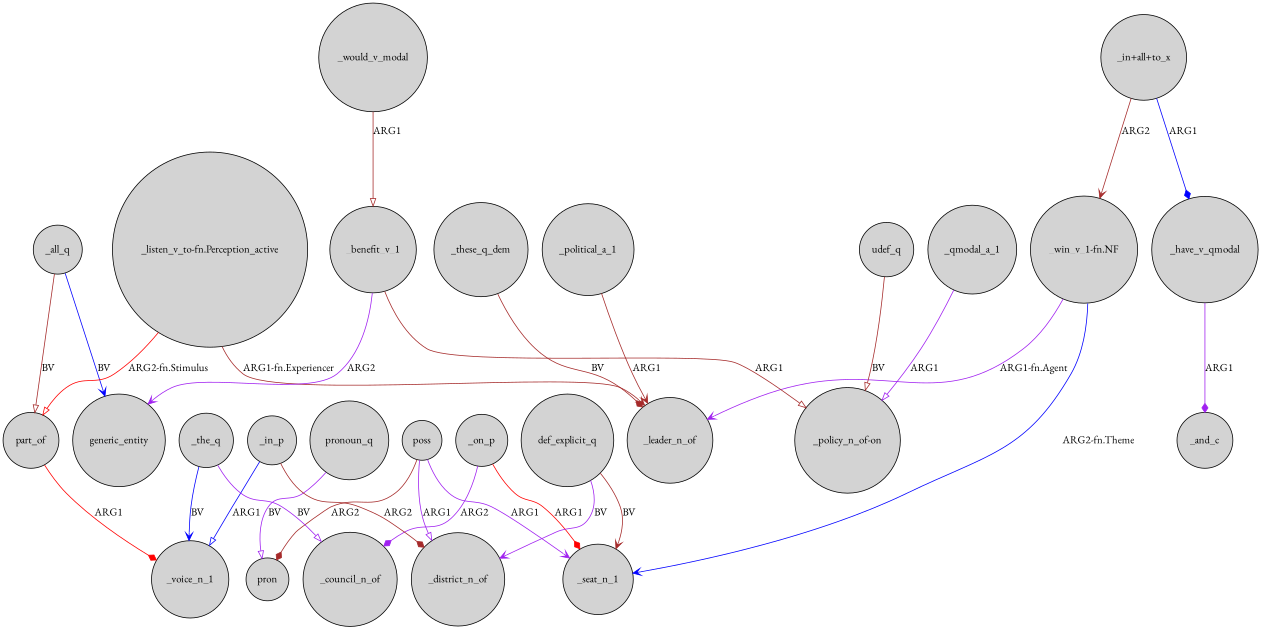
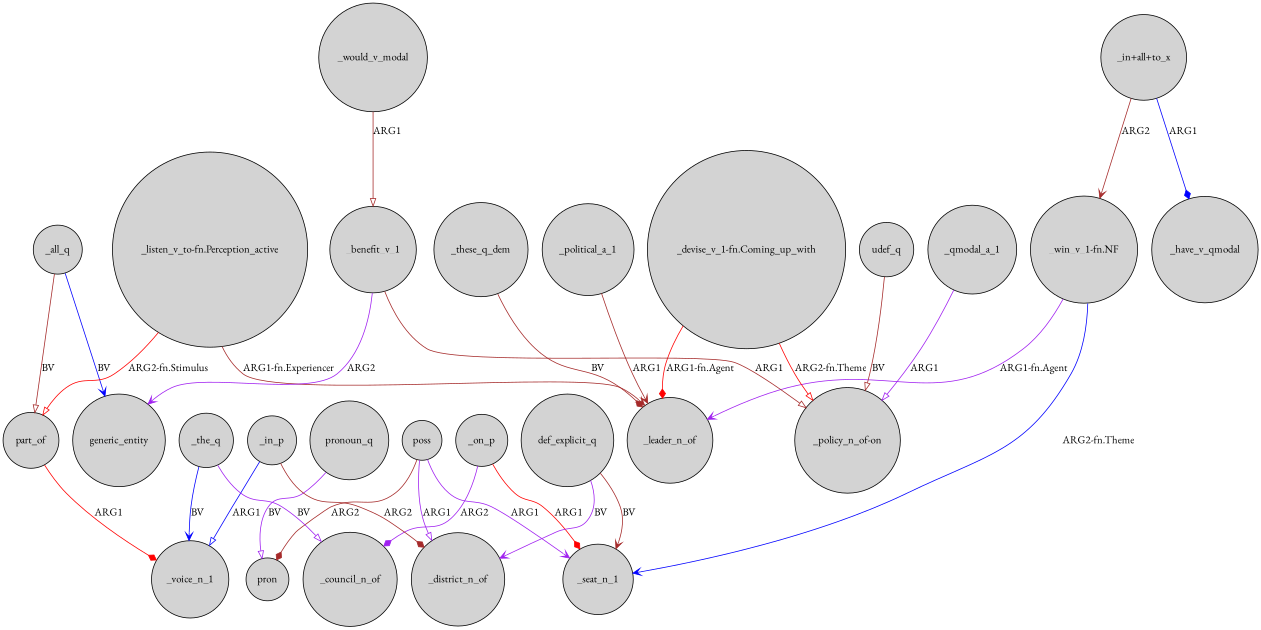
none -> (747, 250)
(1205, 440) -> none
